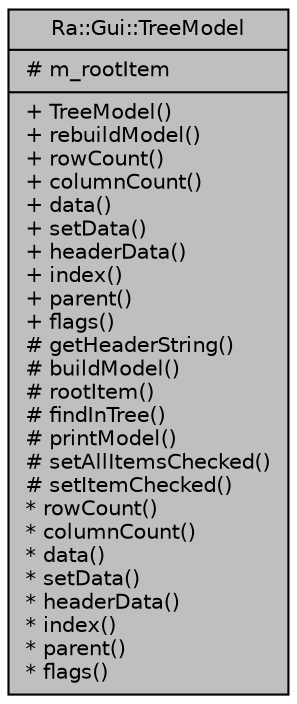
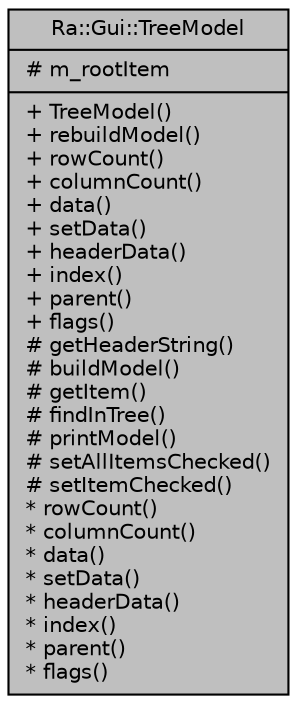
(90, 392) -> (87, 392)
